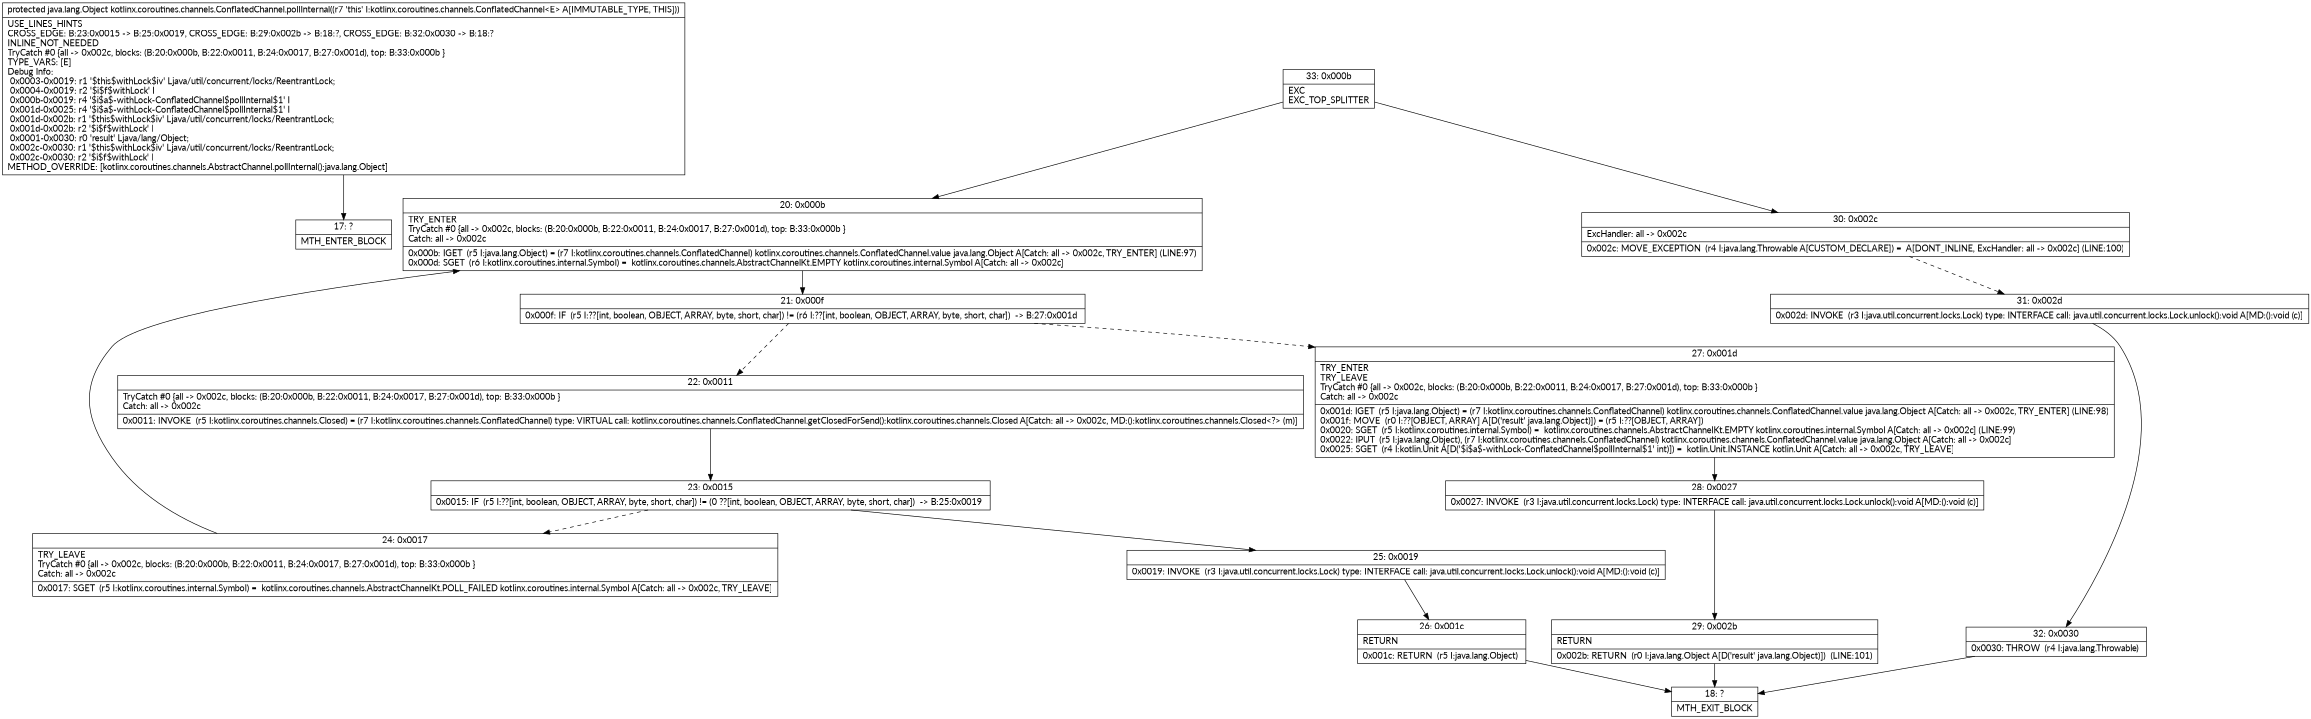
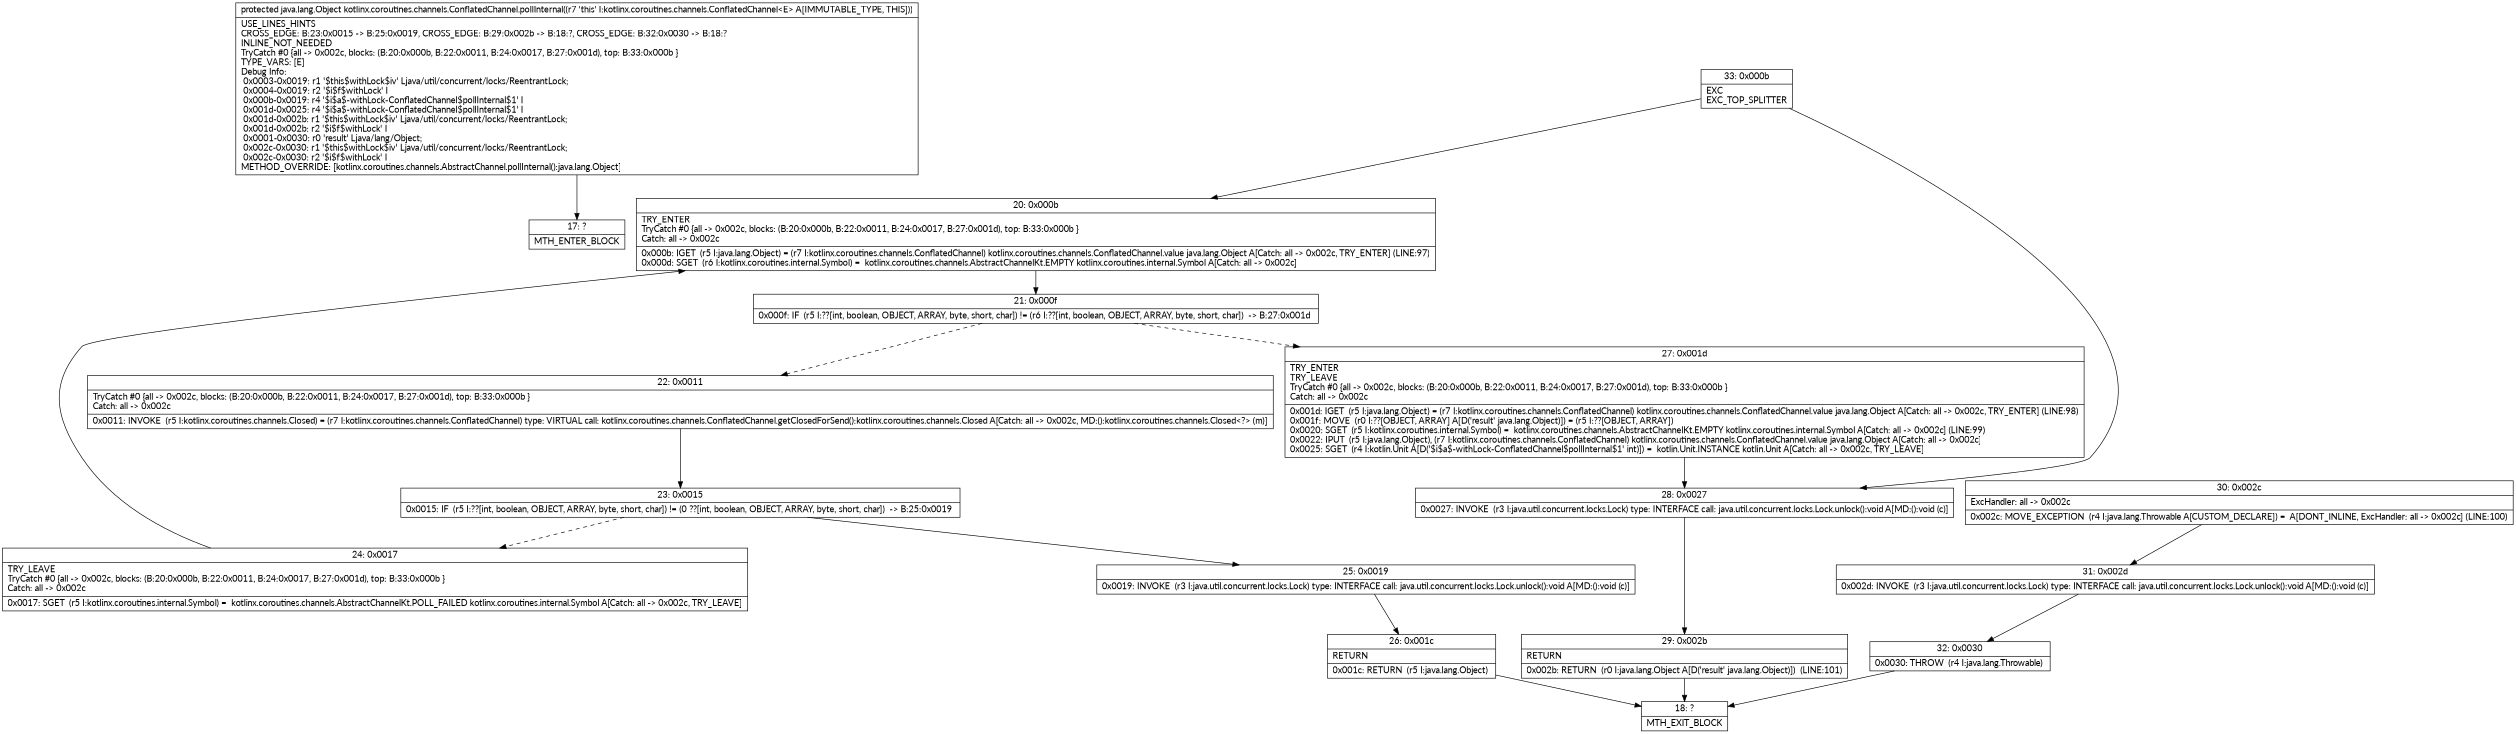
(1573, 156) -> (2092, 322)
(1954, 274) -> (2169, 543)
